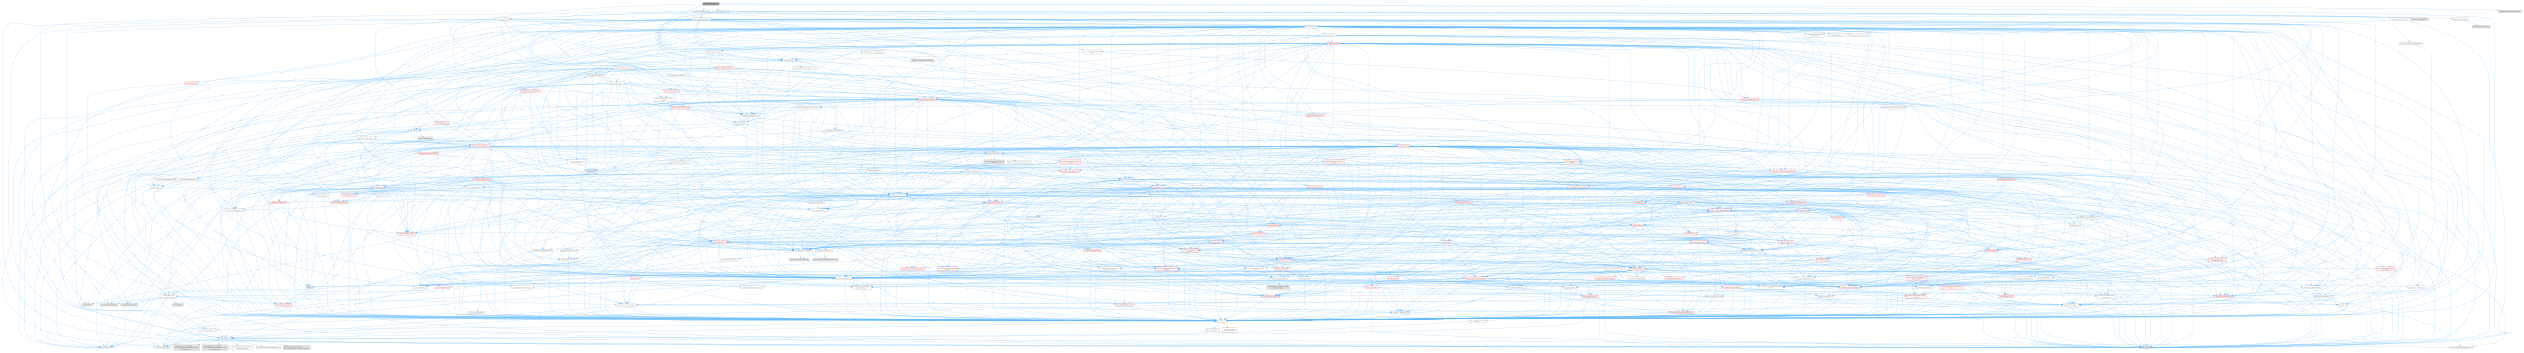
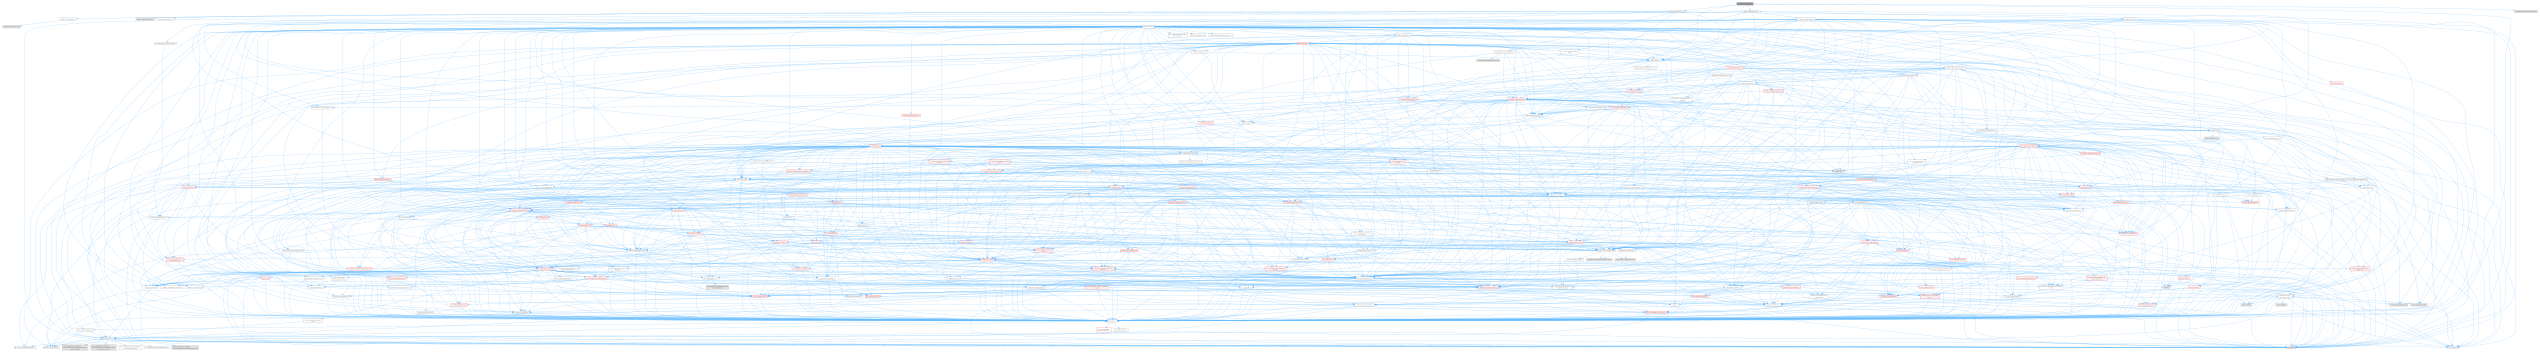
(994, 162) -> none
